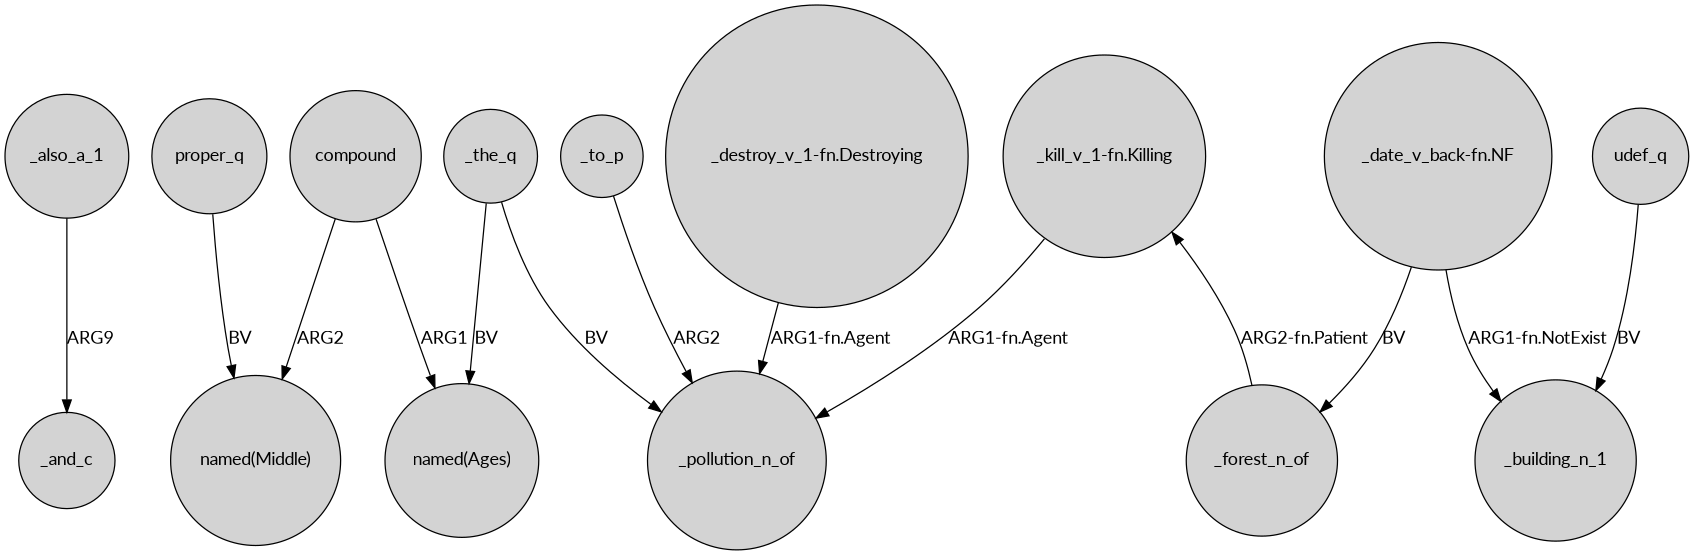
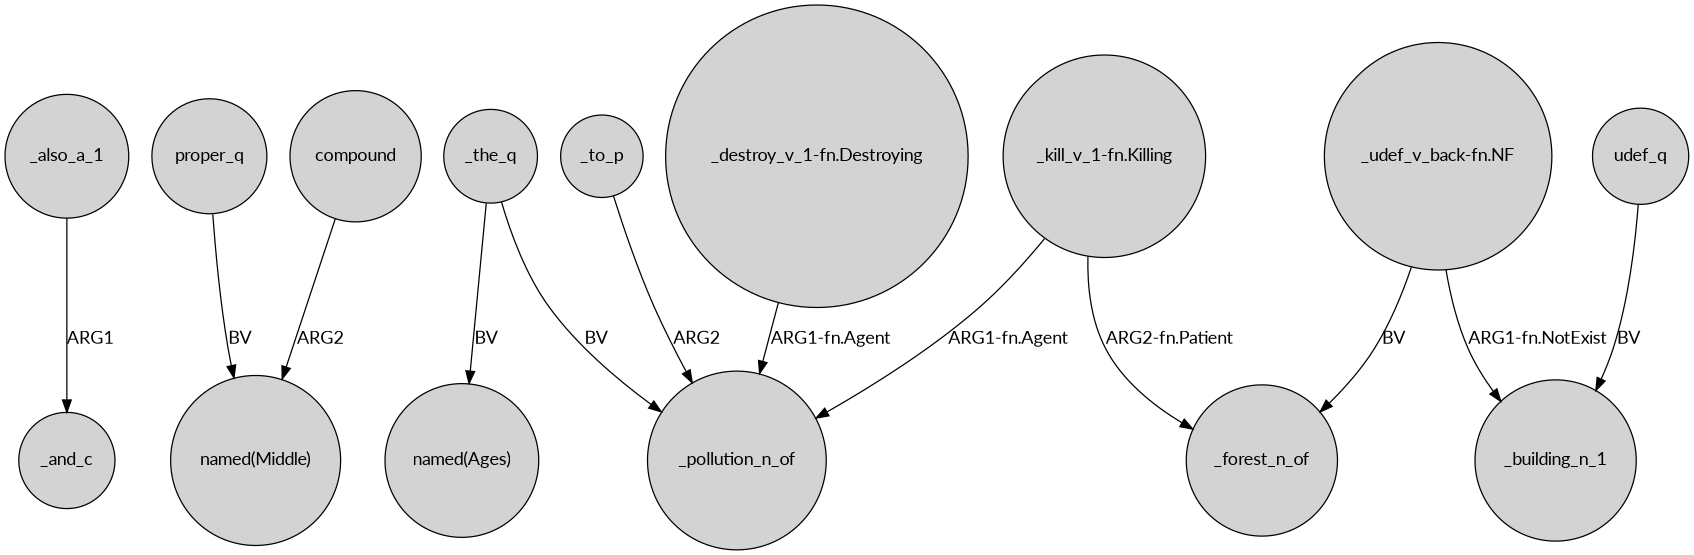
(1438, 156) -> (1438, 156)
(403, 298) -> none
(1224, 310) -> (1109, 354)
(91, 339) -> (91, 339)
